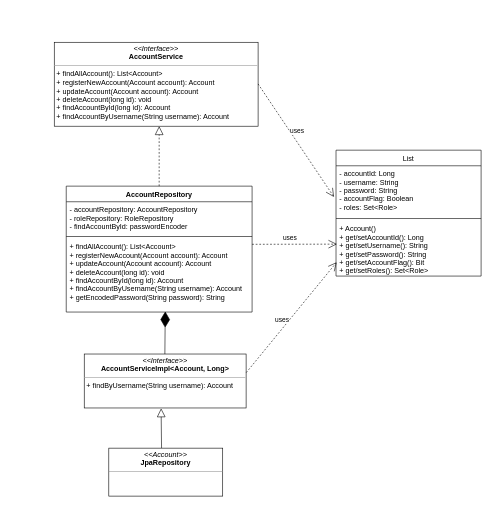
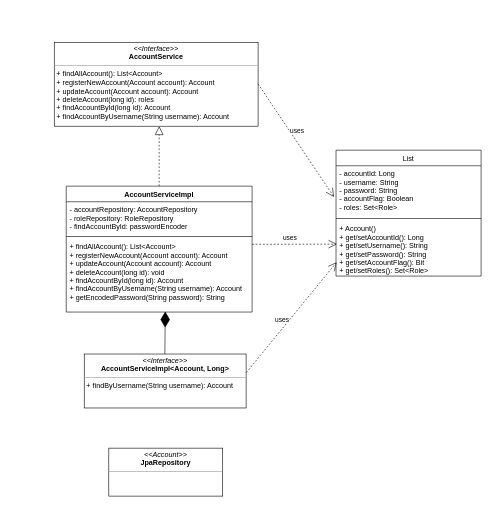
(147, 77) -> (147, 77)
(159, 194) -> (159, 194)
(162, 433) -> none
